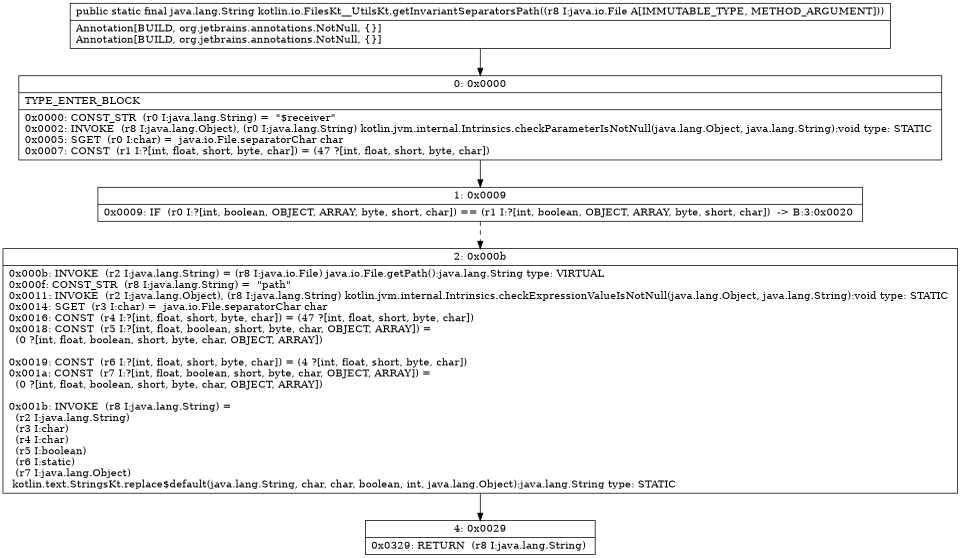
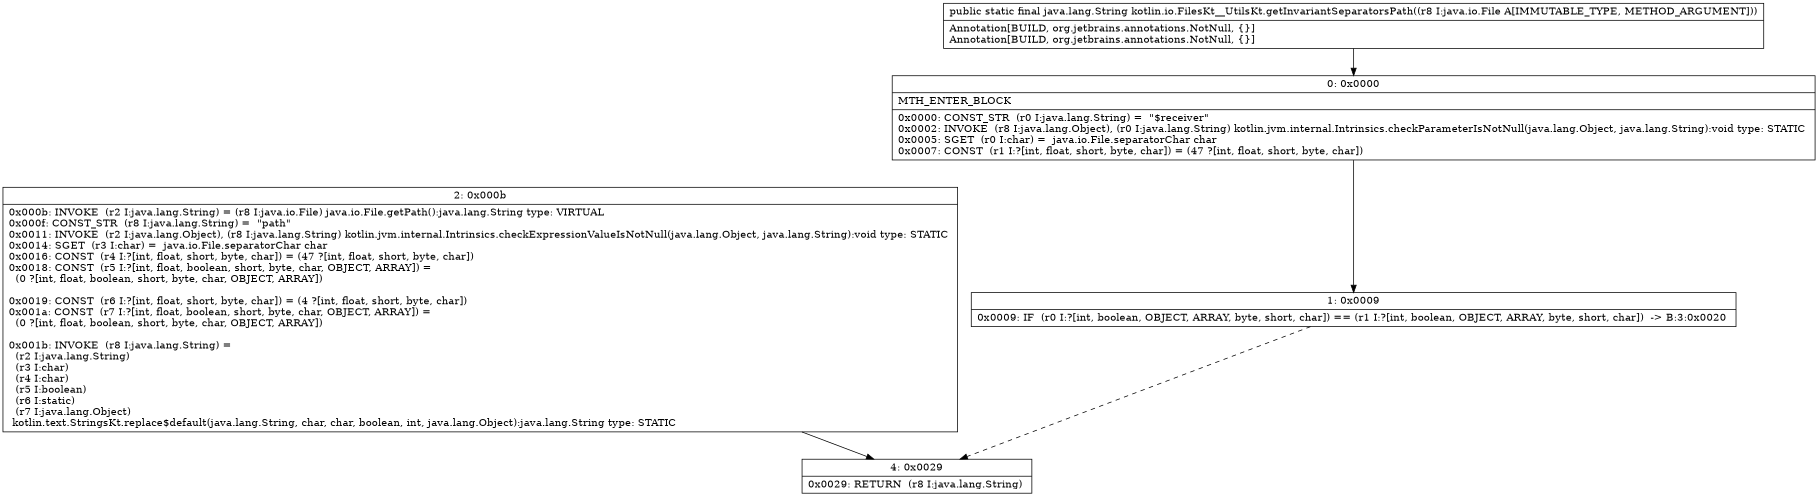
(83, 101) -> (955, 101)
(480, 231) -> (1139, 392)
(480, 546) -> (917, 484)
